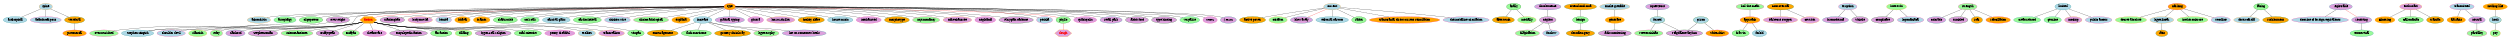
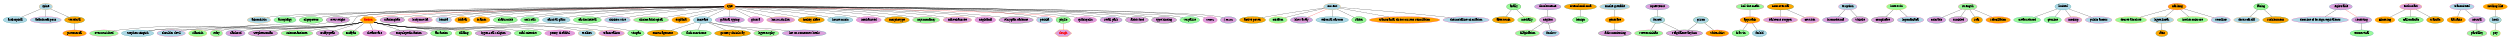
(1580, 33) -> none
